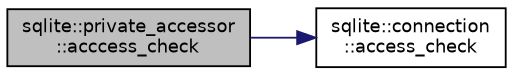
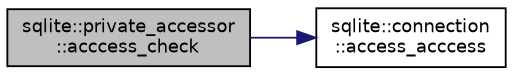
(411, 38) -> (411, 38)
